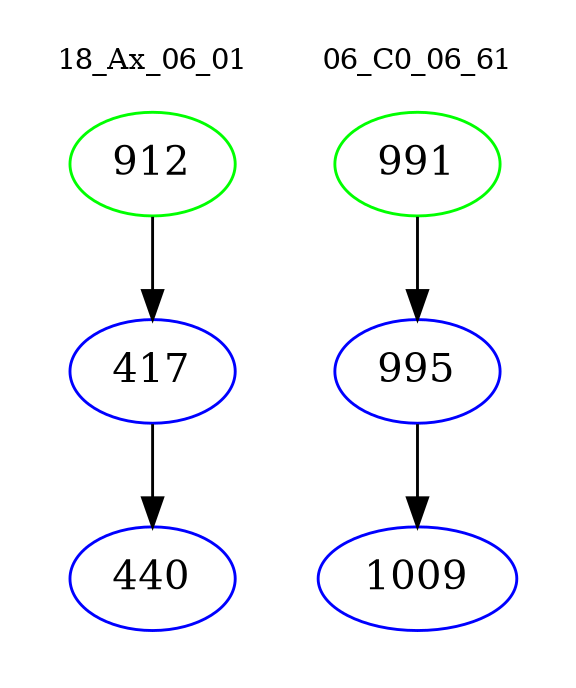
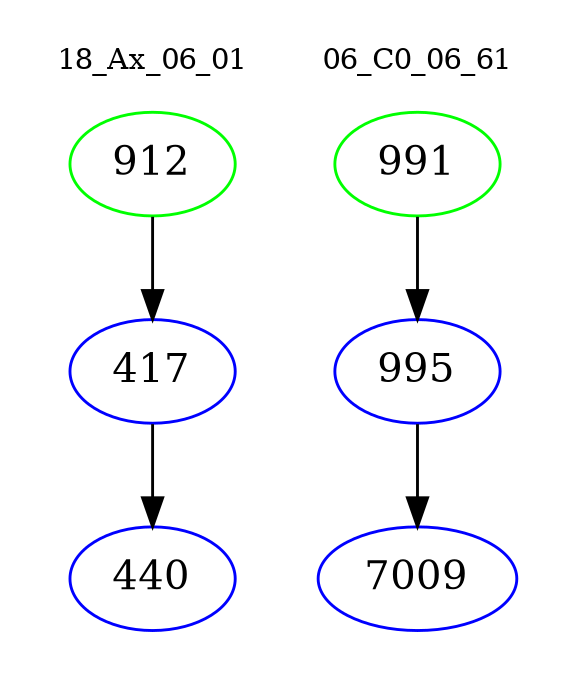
(417, 579) -> (417, 579)
